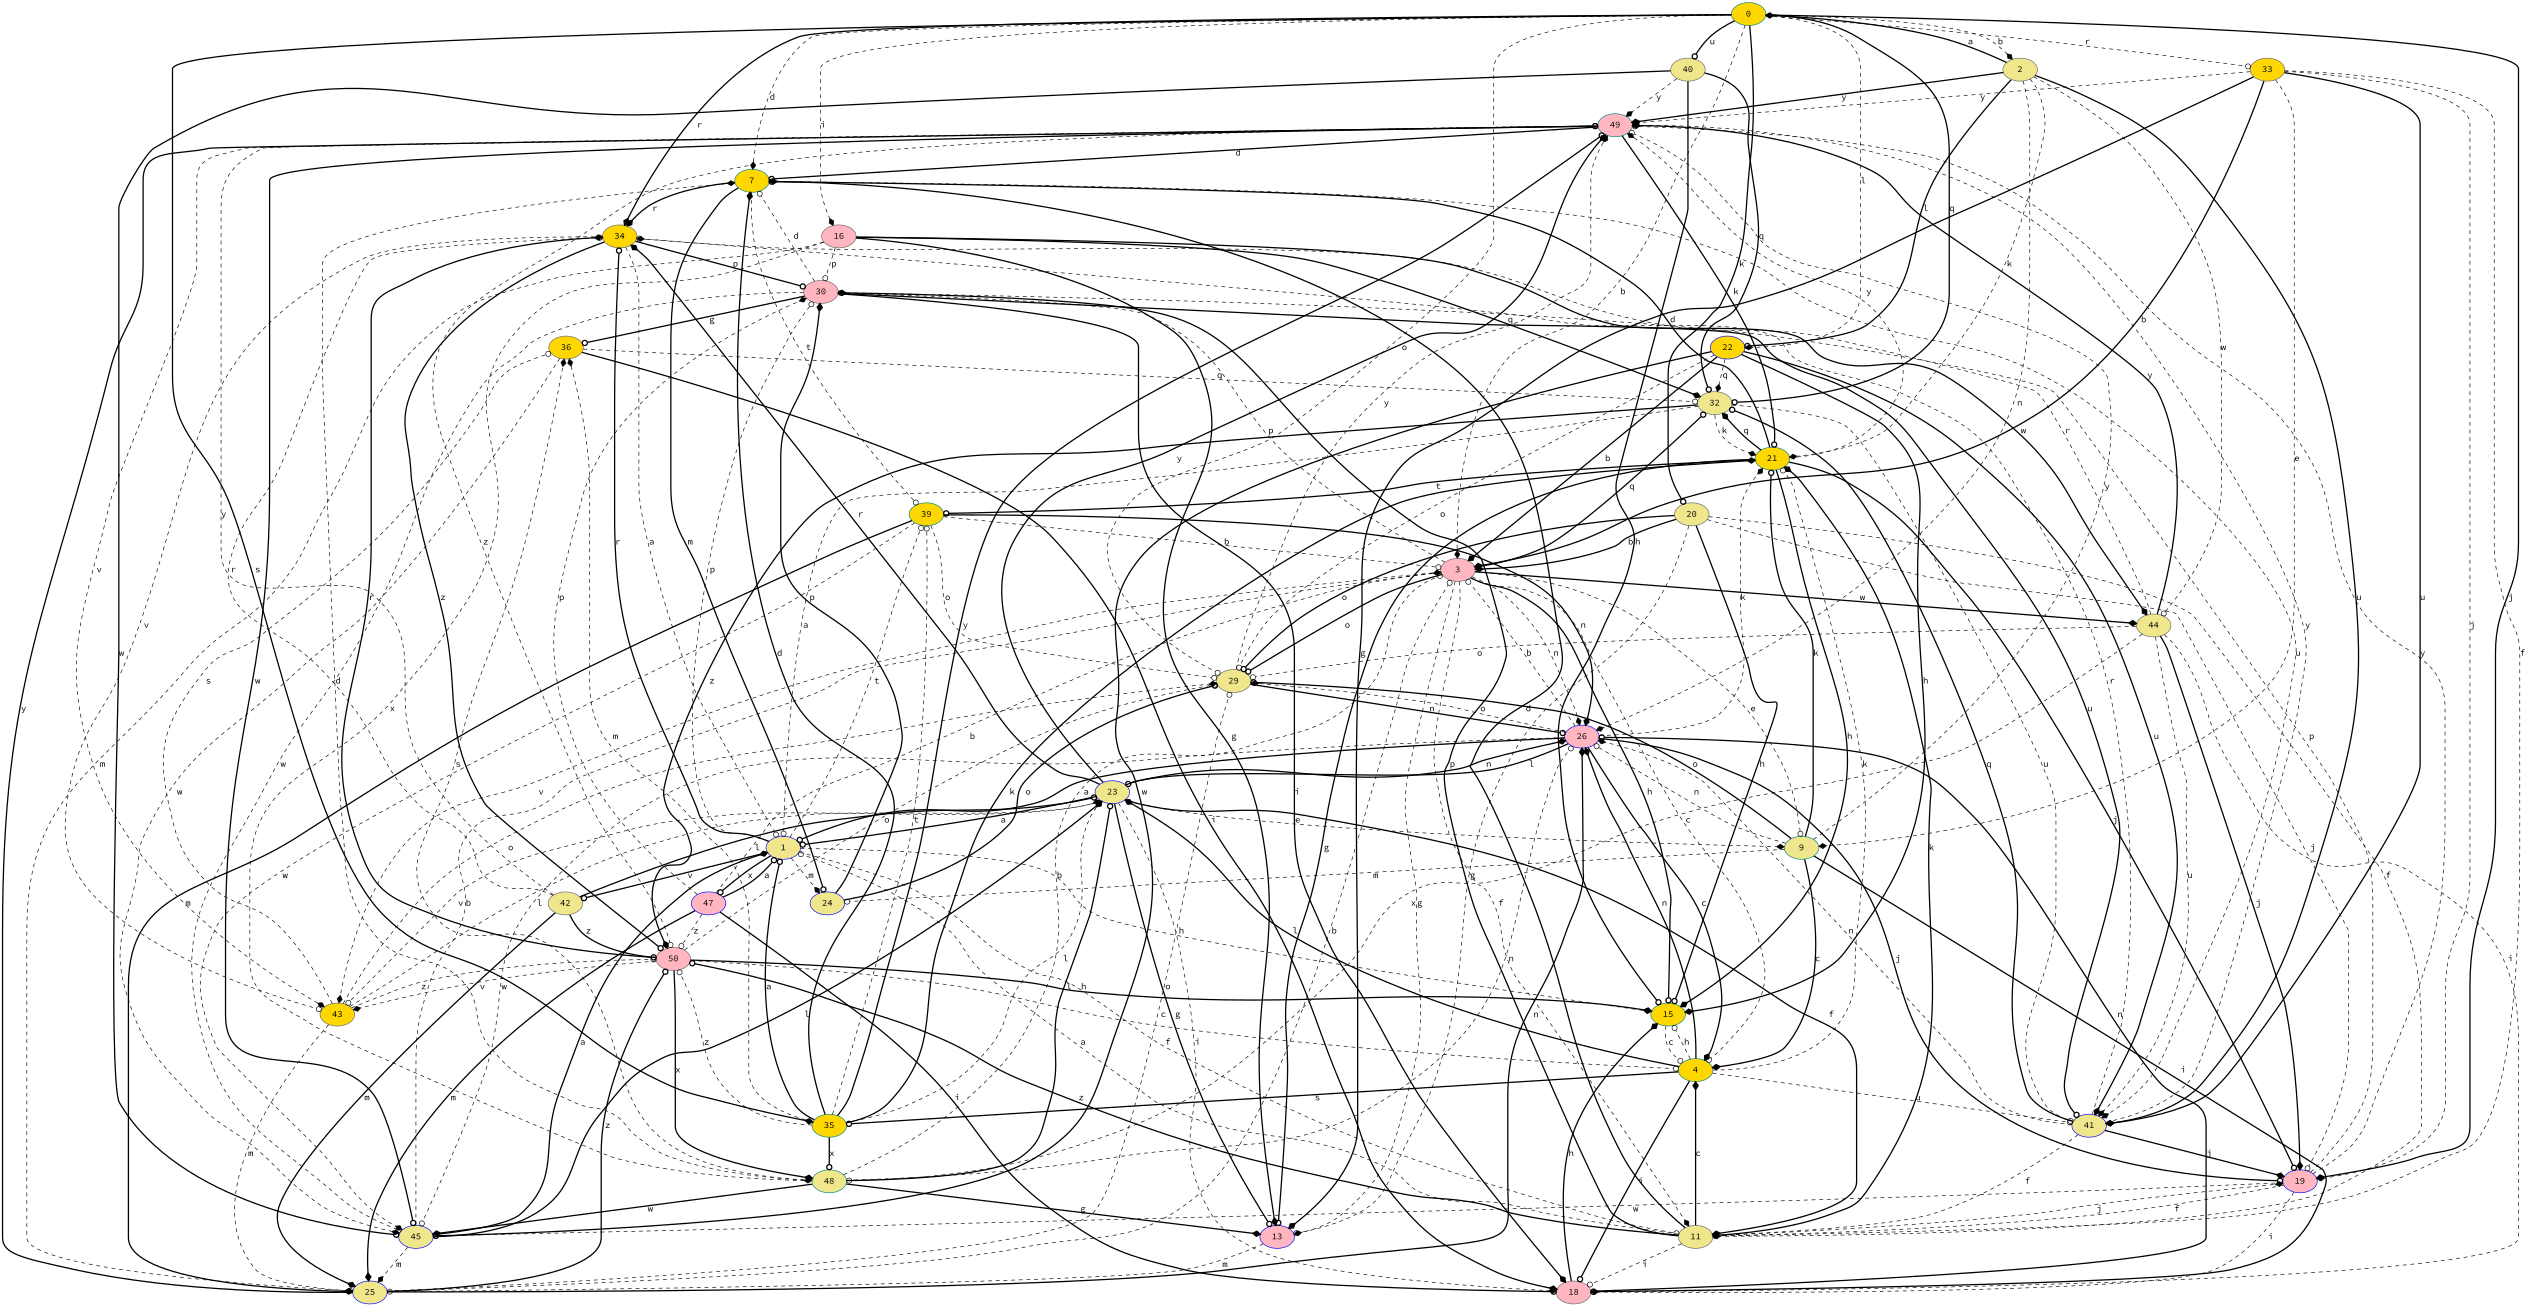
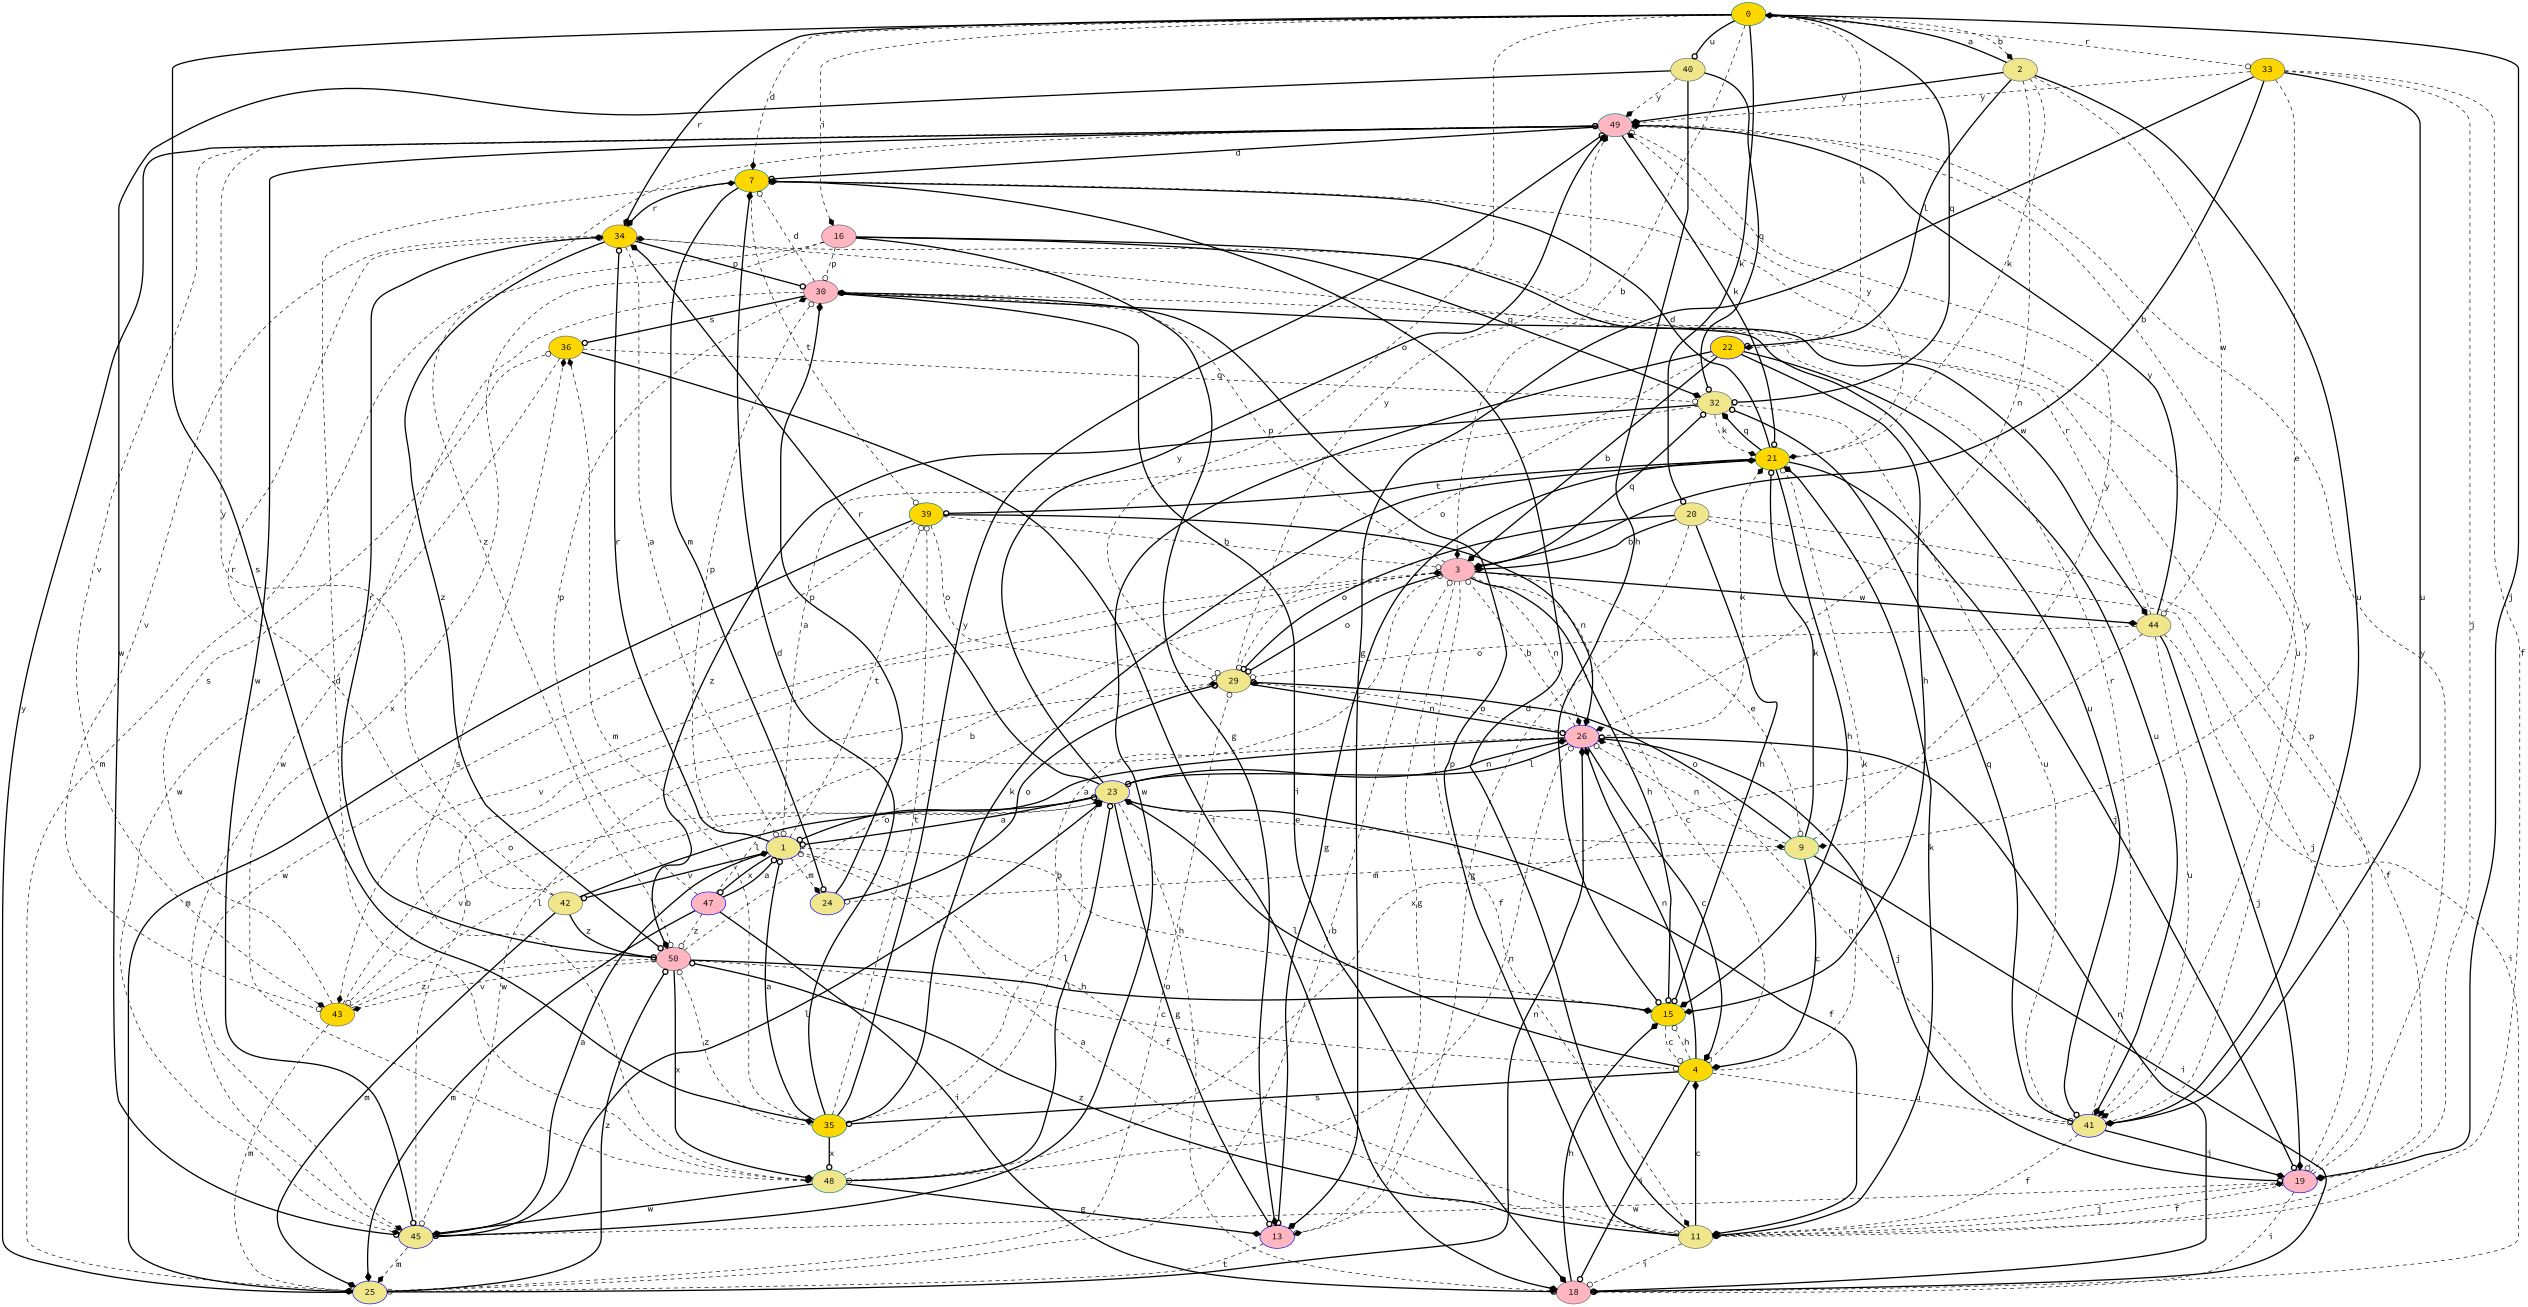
(712, 320) -> (712, 320)
(1722, 372) -> none
(1225, 1265) -> (1225, 1265)
